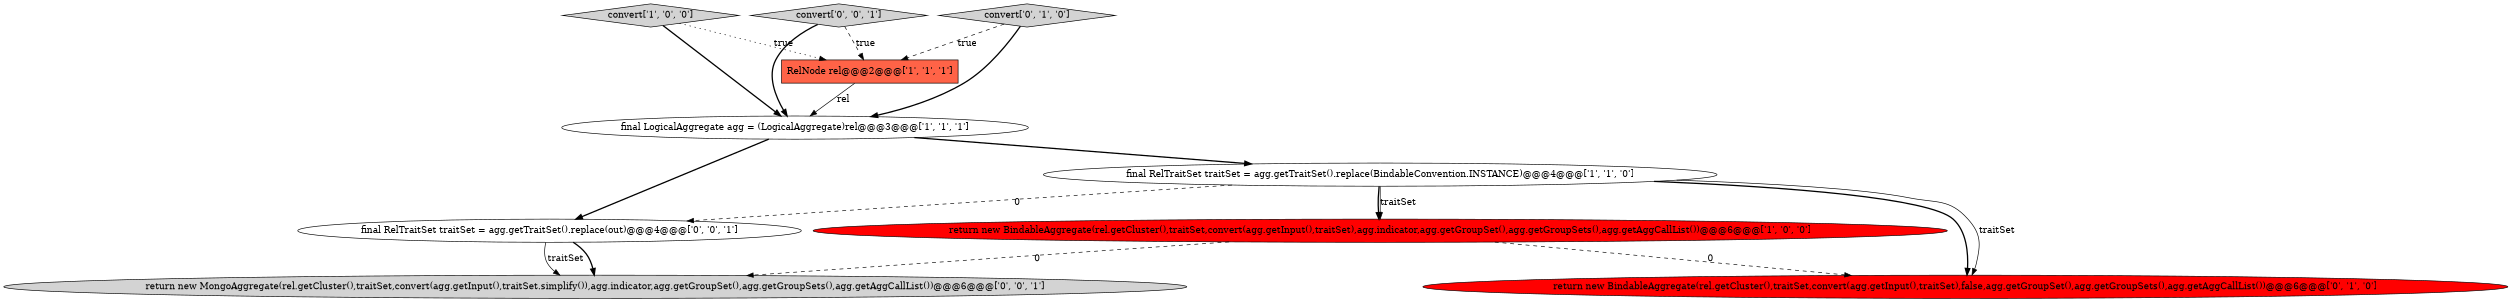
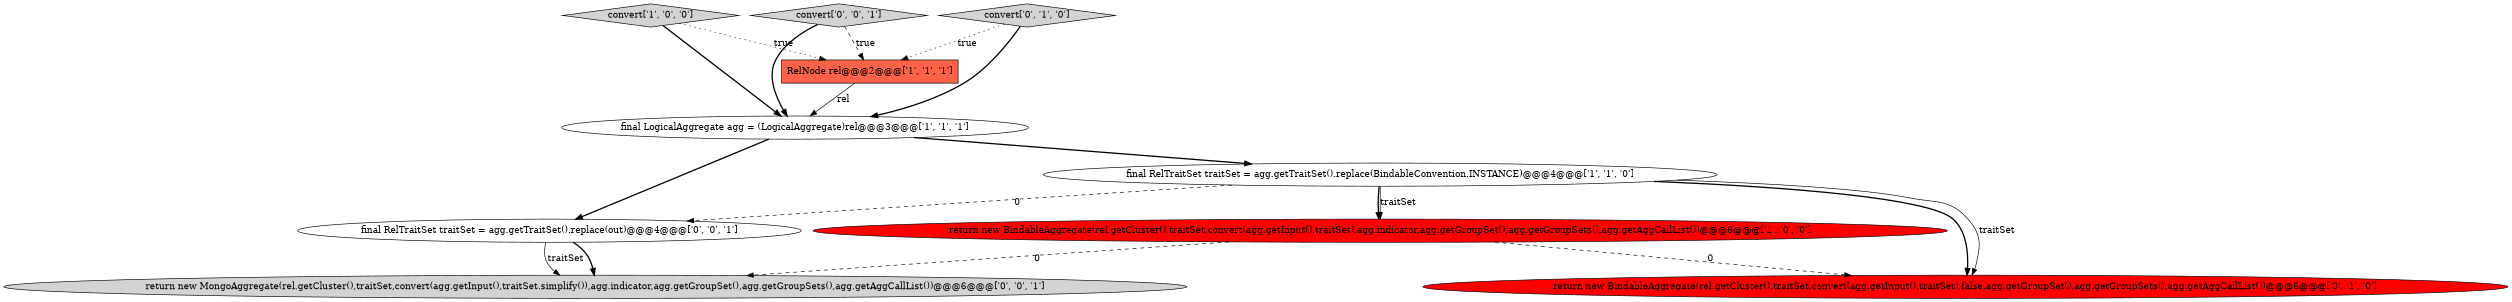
(956, 41) -> (956, 41)
